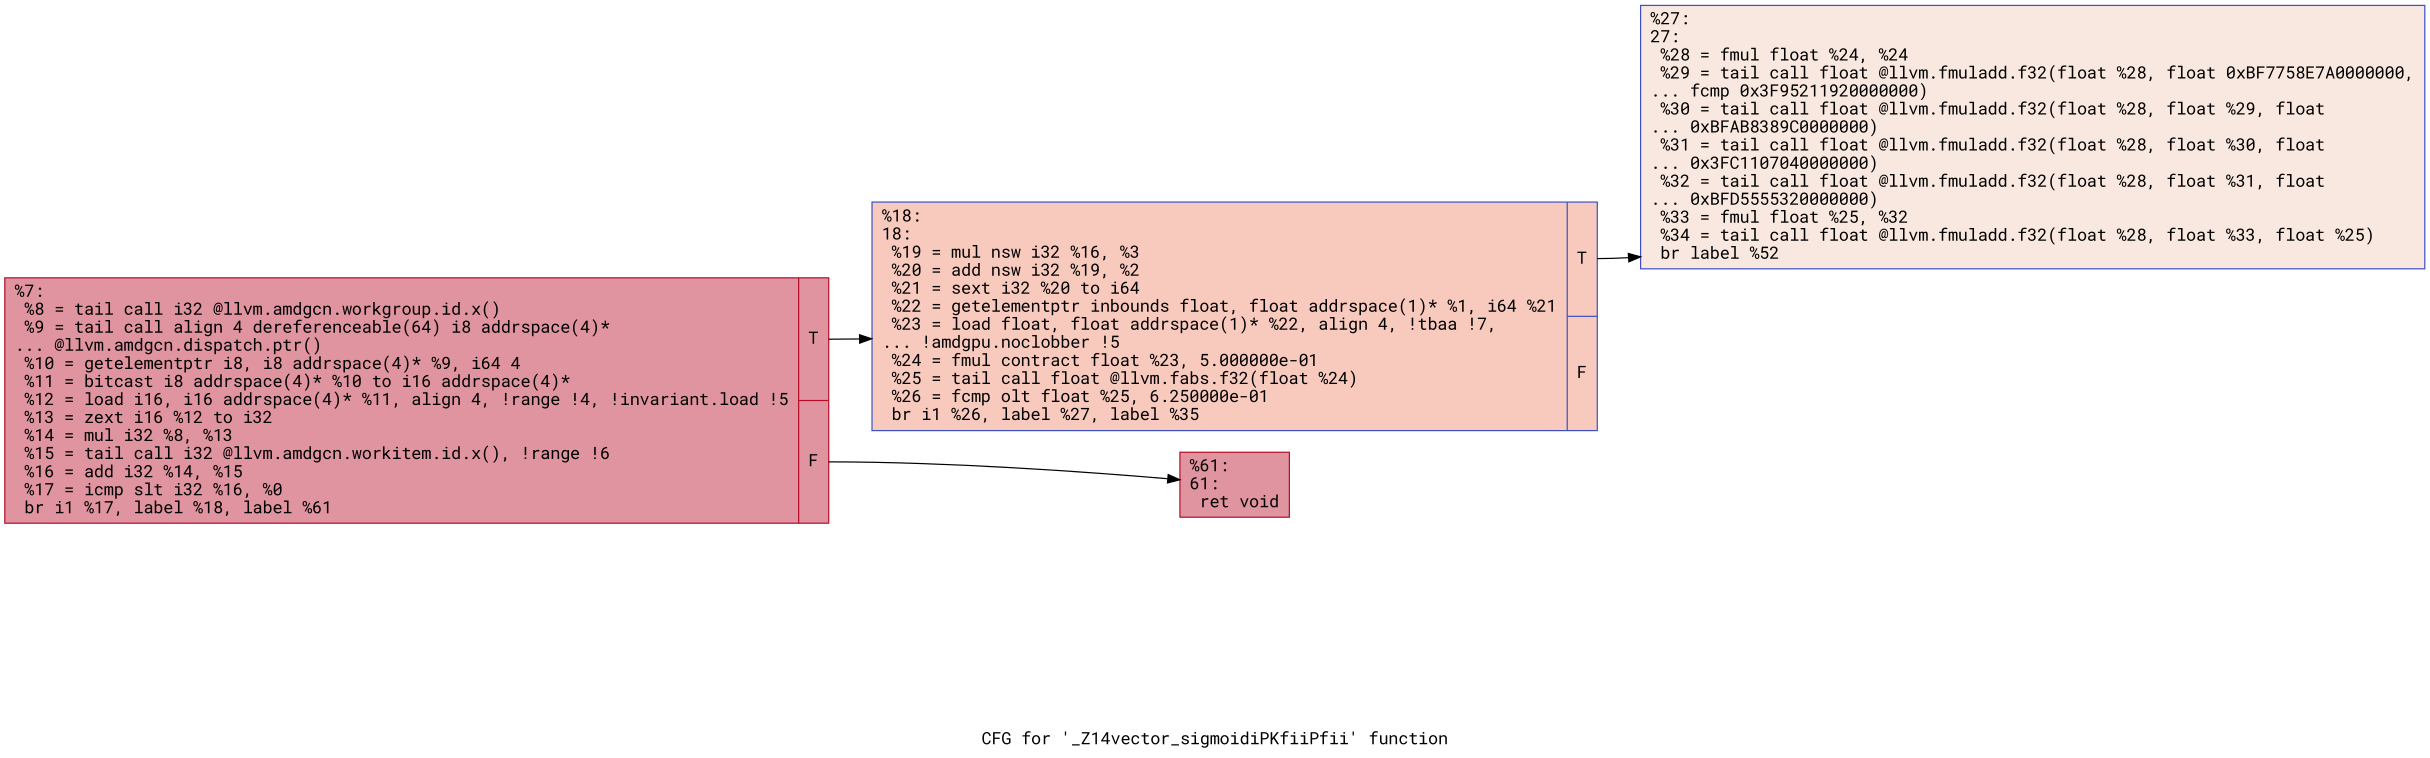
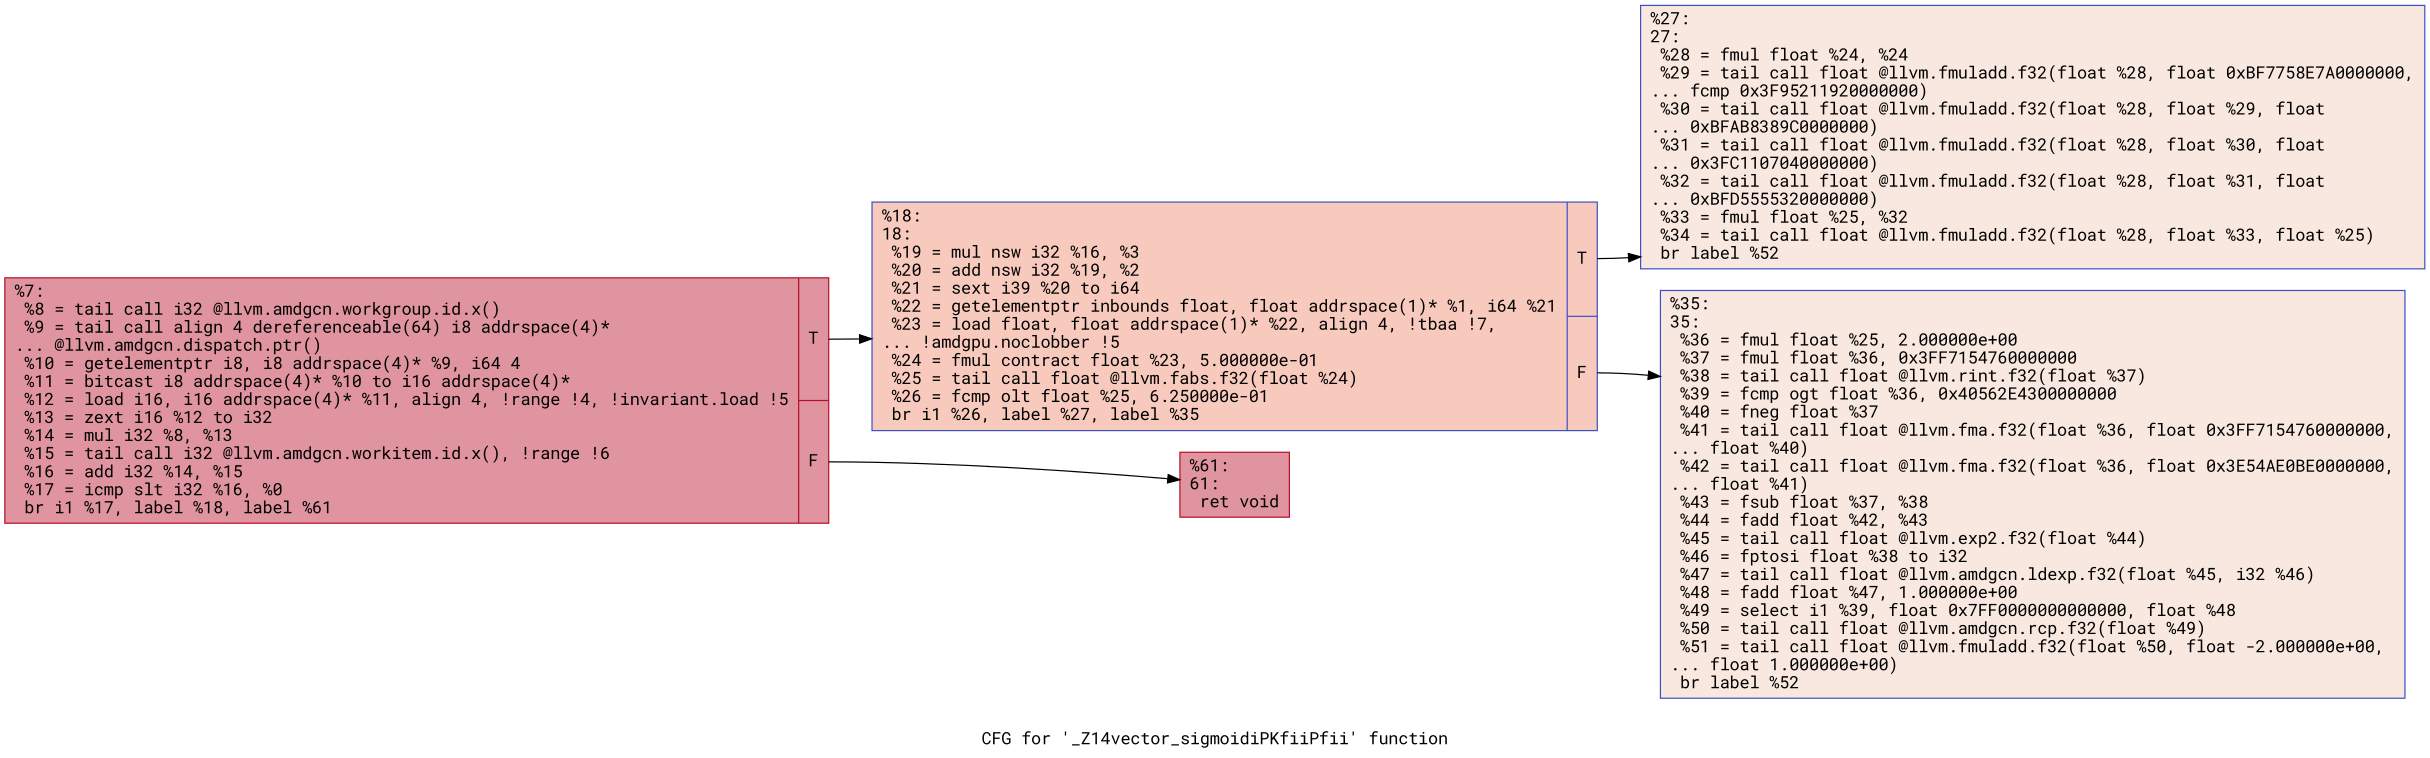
(1011, 289) -> (1011, 289)
none -> (2033, 494)
